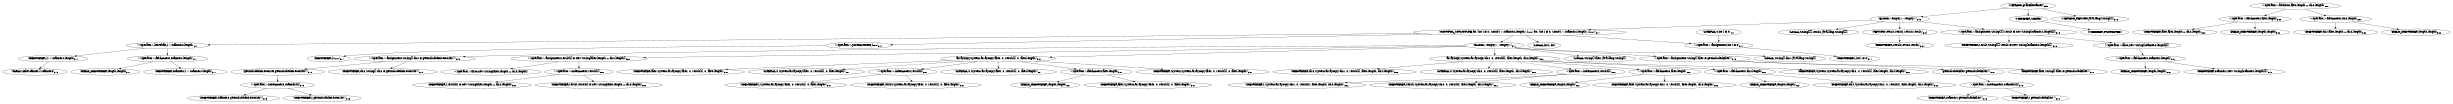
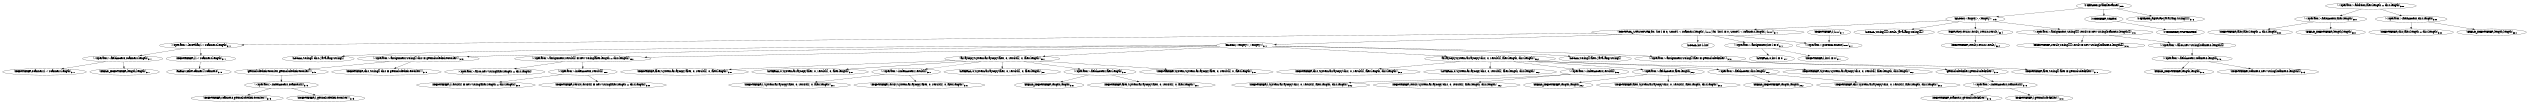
(1719, 38) -> (1765, 51)
(585, 48) -> (1829, 38)
